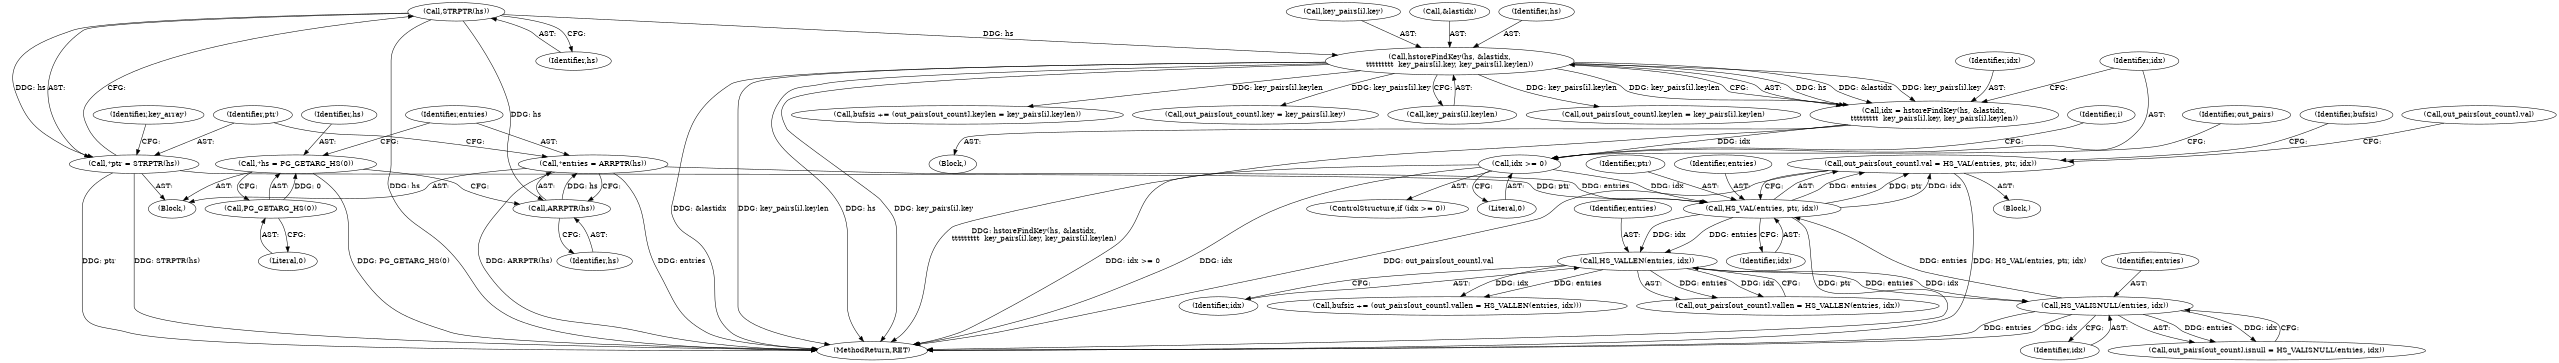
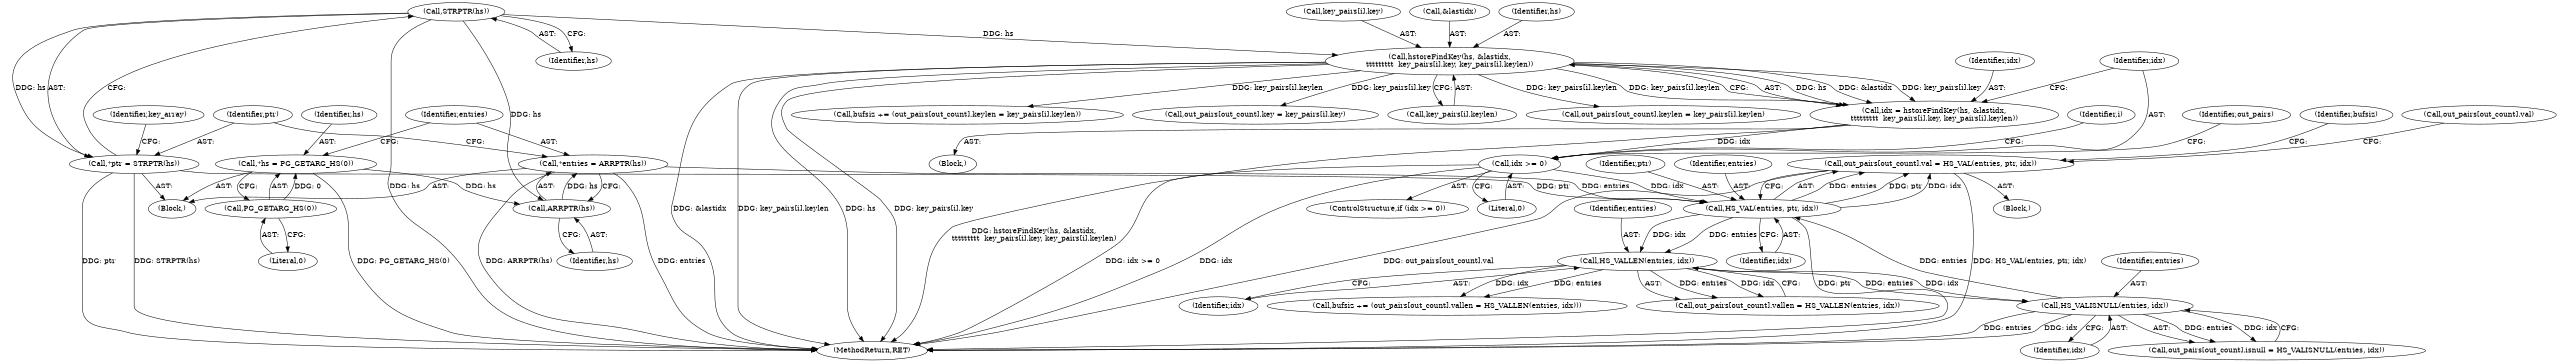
(481, 187) -> (481, 187)
